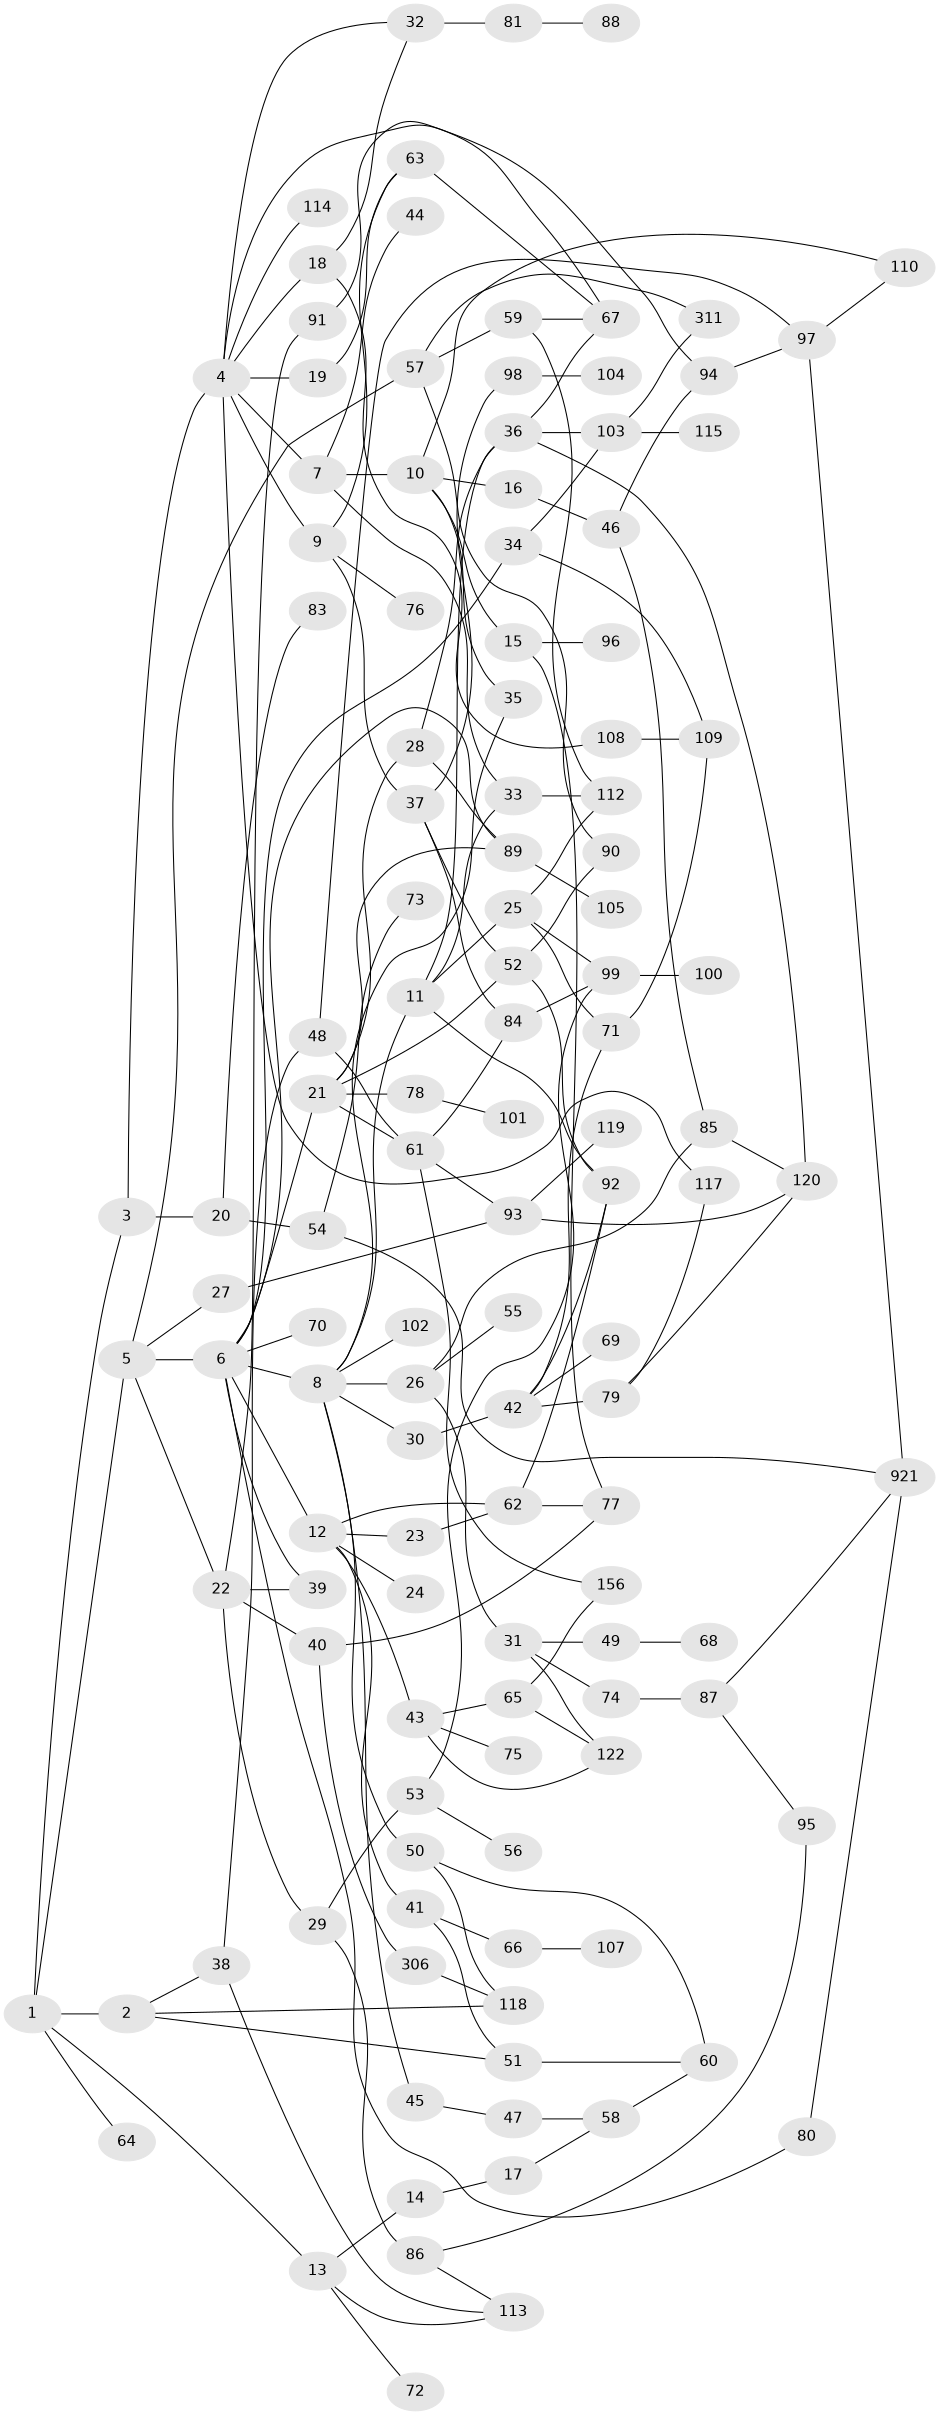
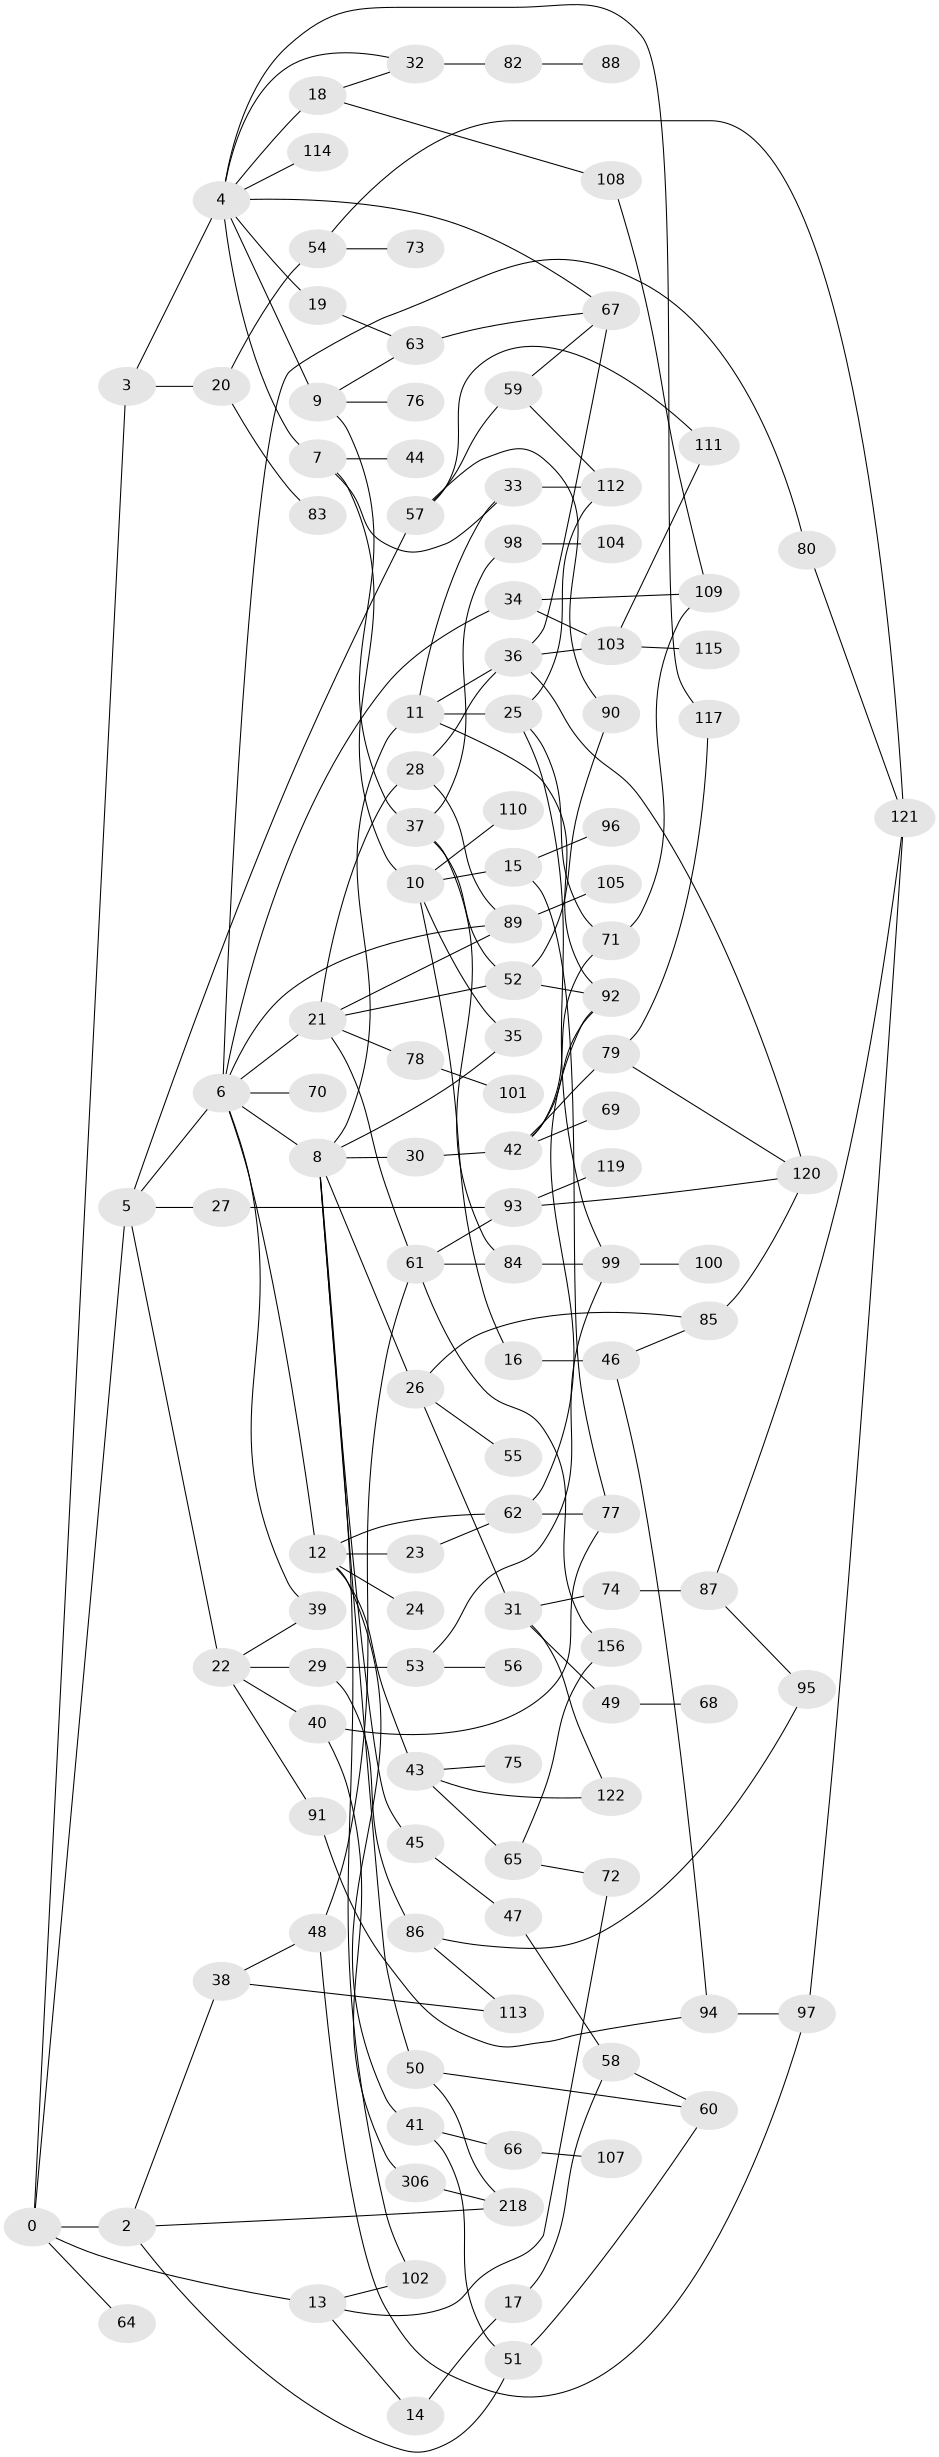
(513, 23) -> (513, 64)
(856, 304) -> none
(709, 319) -> (709, 446)
(905, 1477) -> (905, 818)
(562, 1727) -> (562, 1869)
(513, 2005) -> (513, 2207)
(33, 2014) -> (33, 2227)
(405, 2323) -> (366, 2292)
